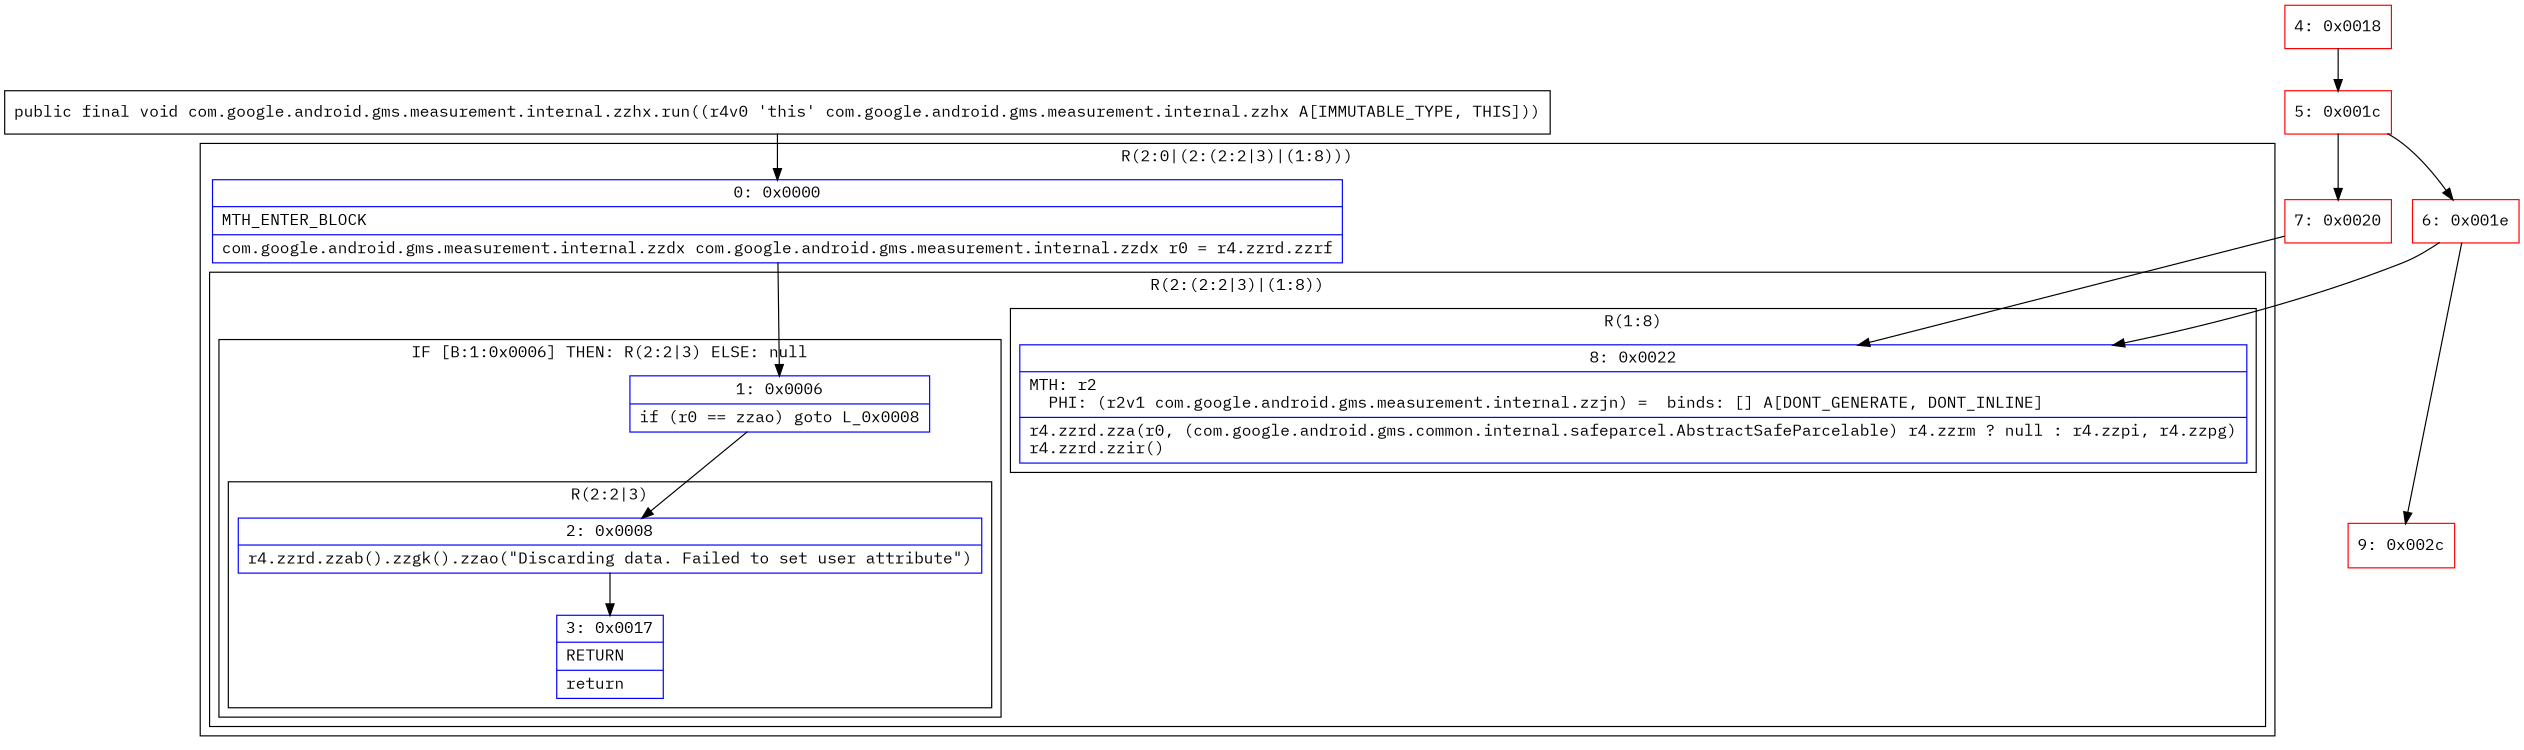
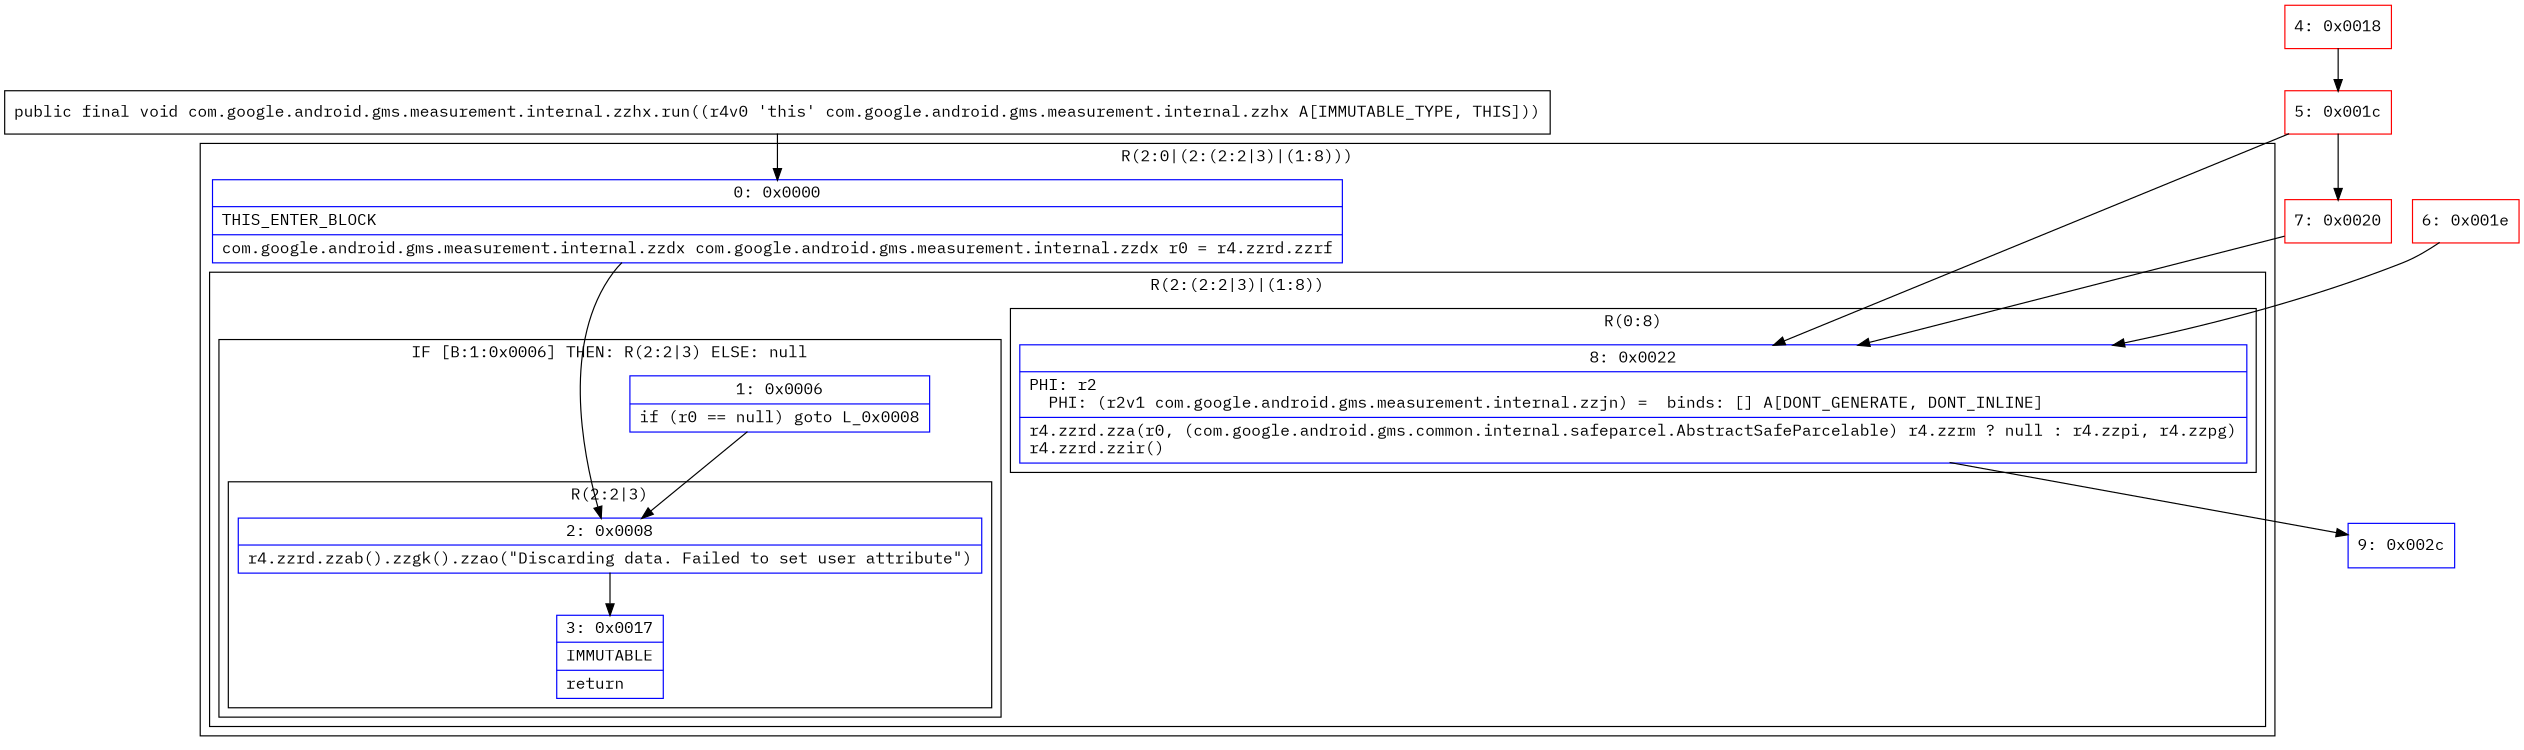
(2420, 159) -> (2037, 237)
(294, 220) -> (300, 220)
(779, 313) -> (581, 381)
(1633, 322) -> (1633, 322)
(2435, 377) -> (2143, 498)
(1068, 385) -> (1068, 385)
(780, 417) -> (780, 417)
(2401, 546) -> (2401, 546)
(595, 656) -> (610, 656)
